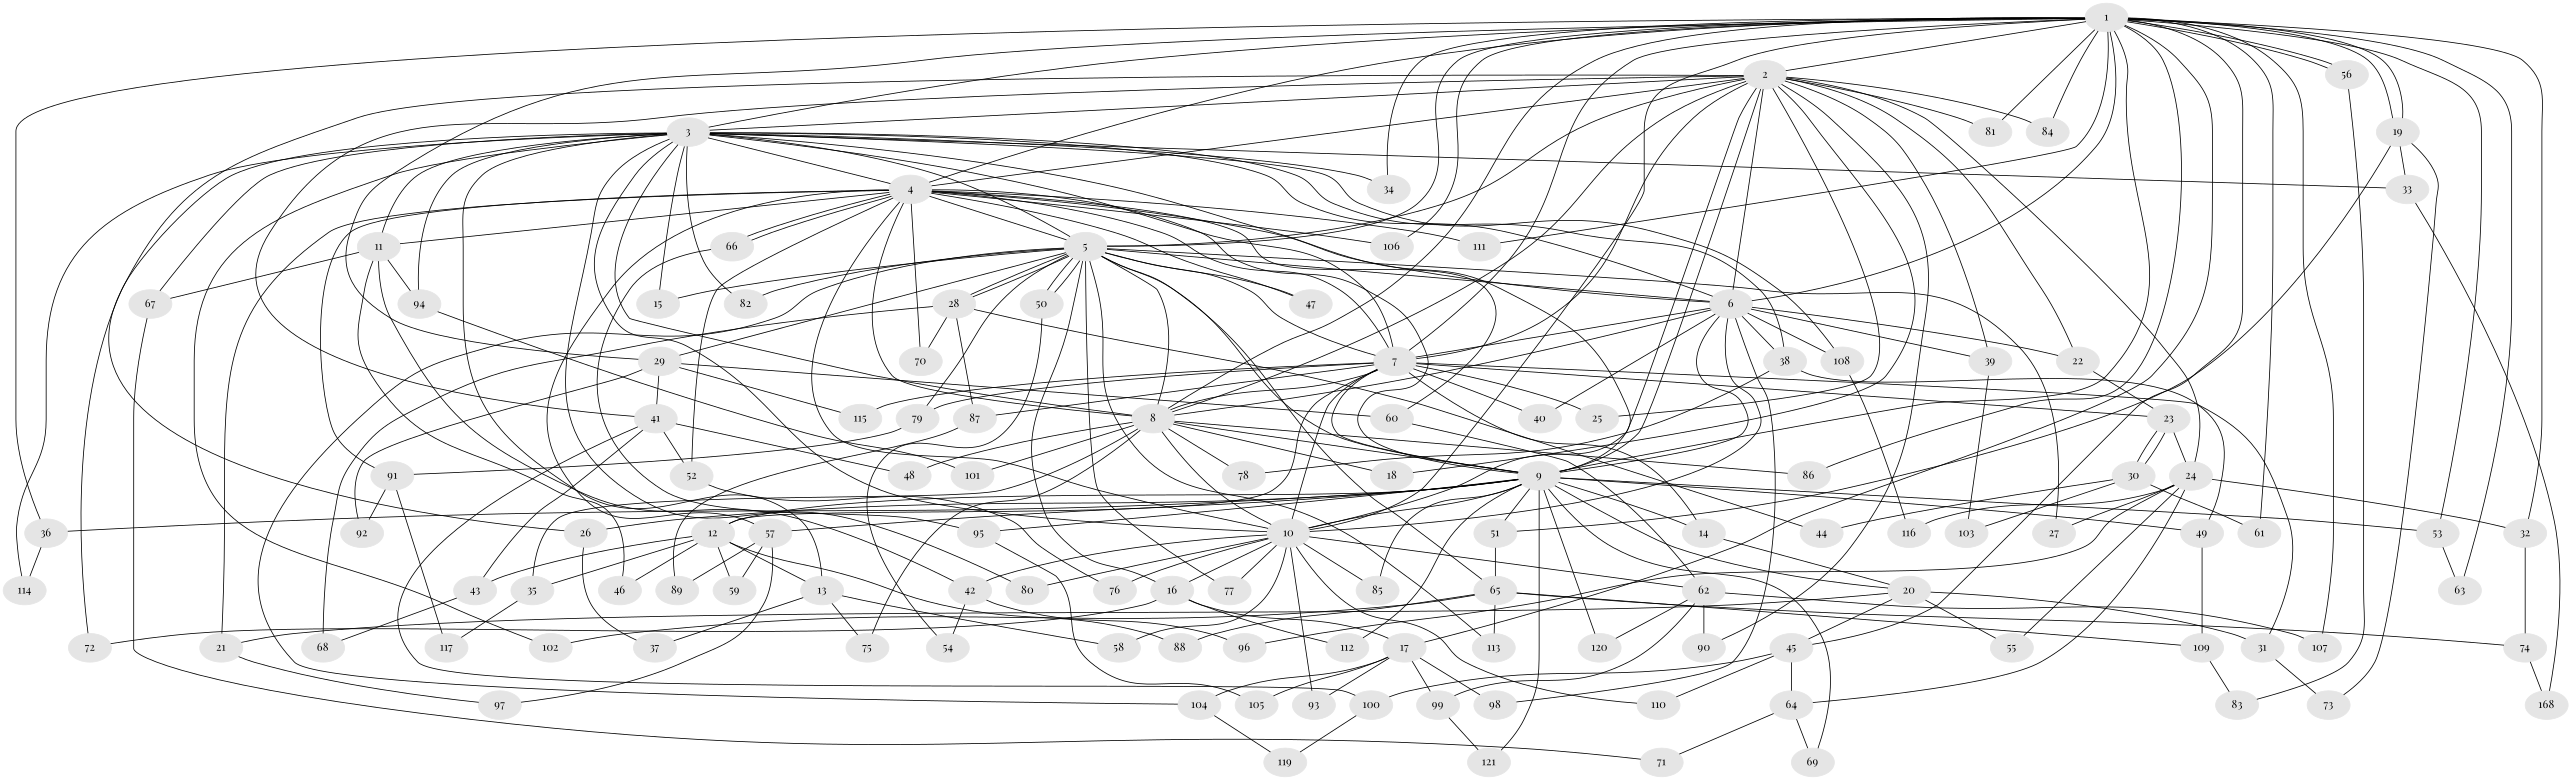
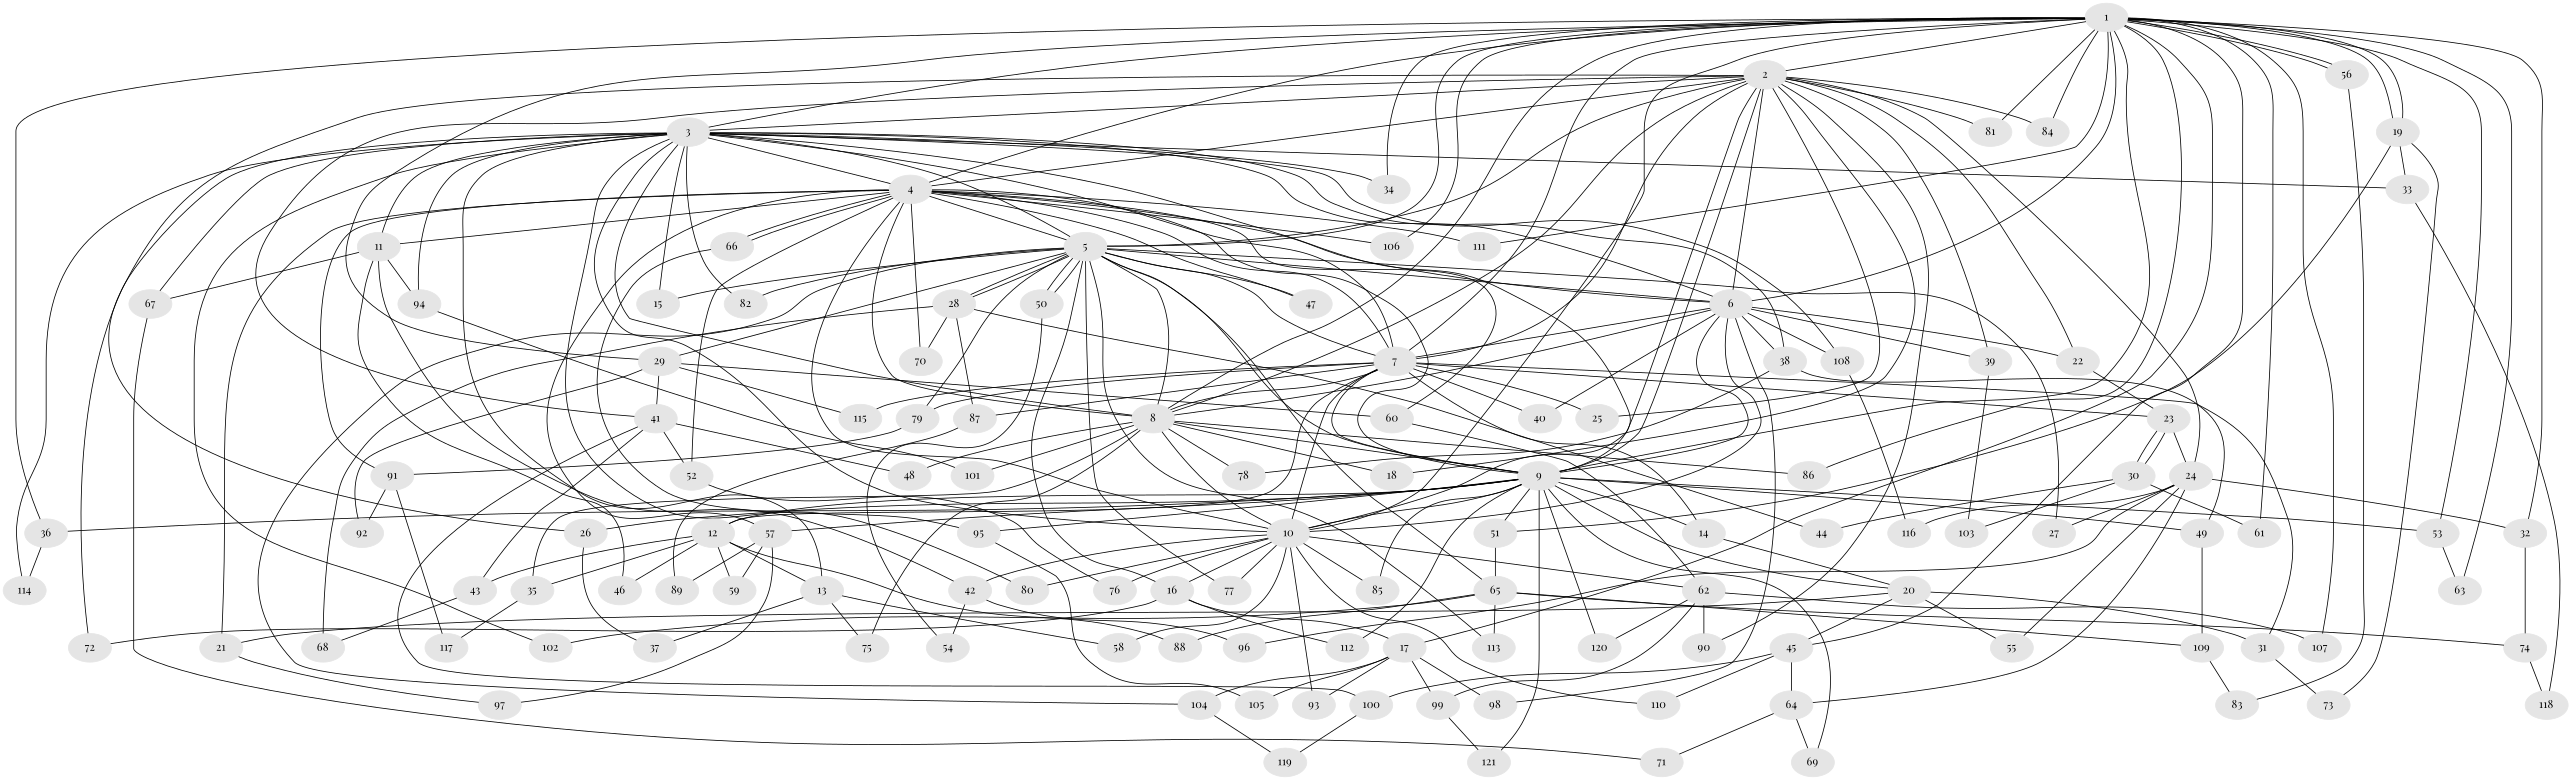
(2547, 705) -> (2547, 705)
